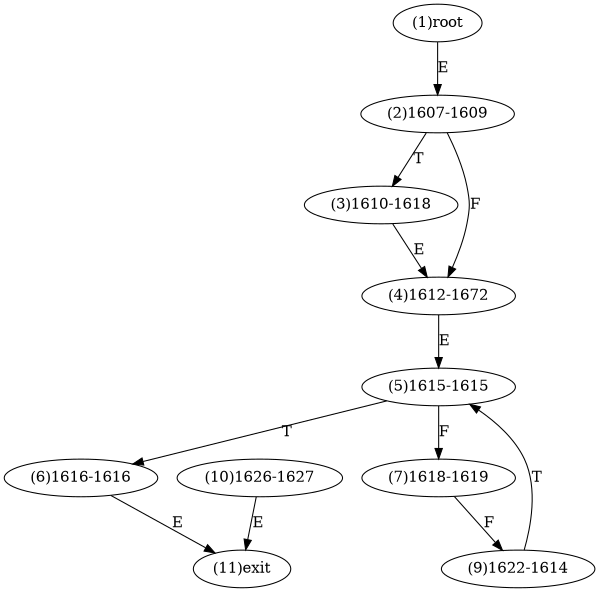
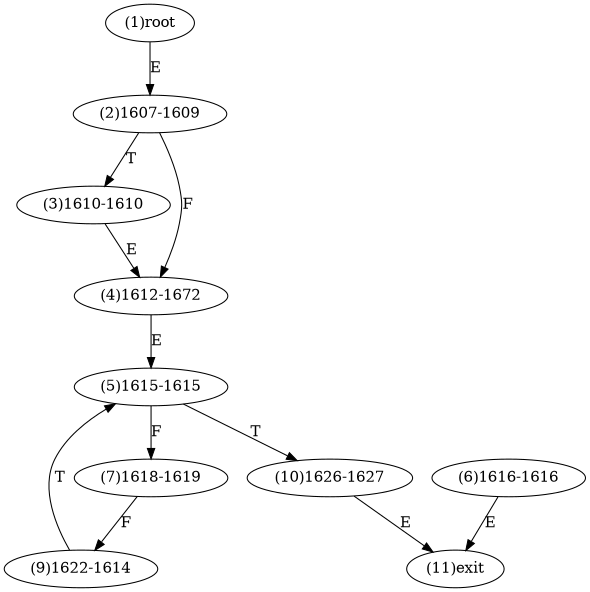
(381, 205) -> (94, 205)
(265, 431) -> (236, 430)
